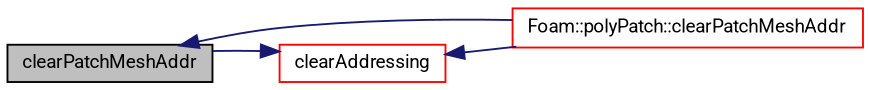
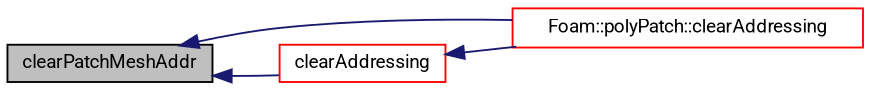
(688, 28) -> (688, 28)
(237, 51) -> (256, 76)
